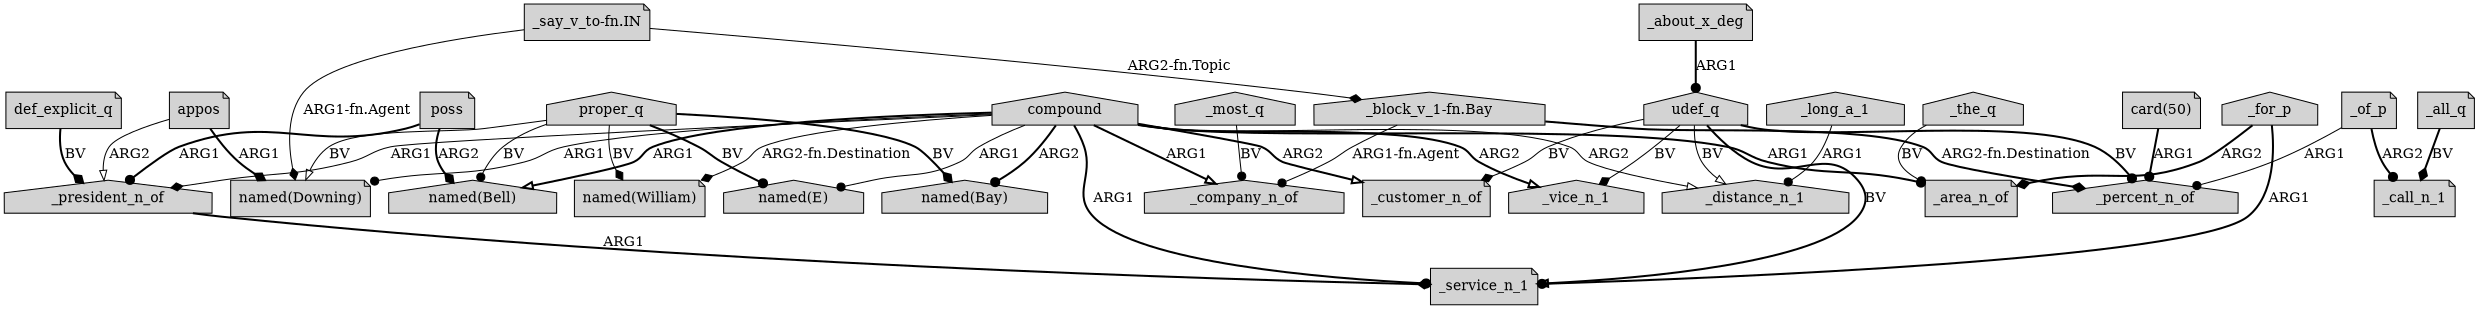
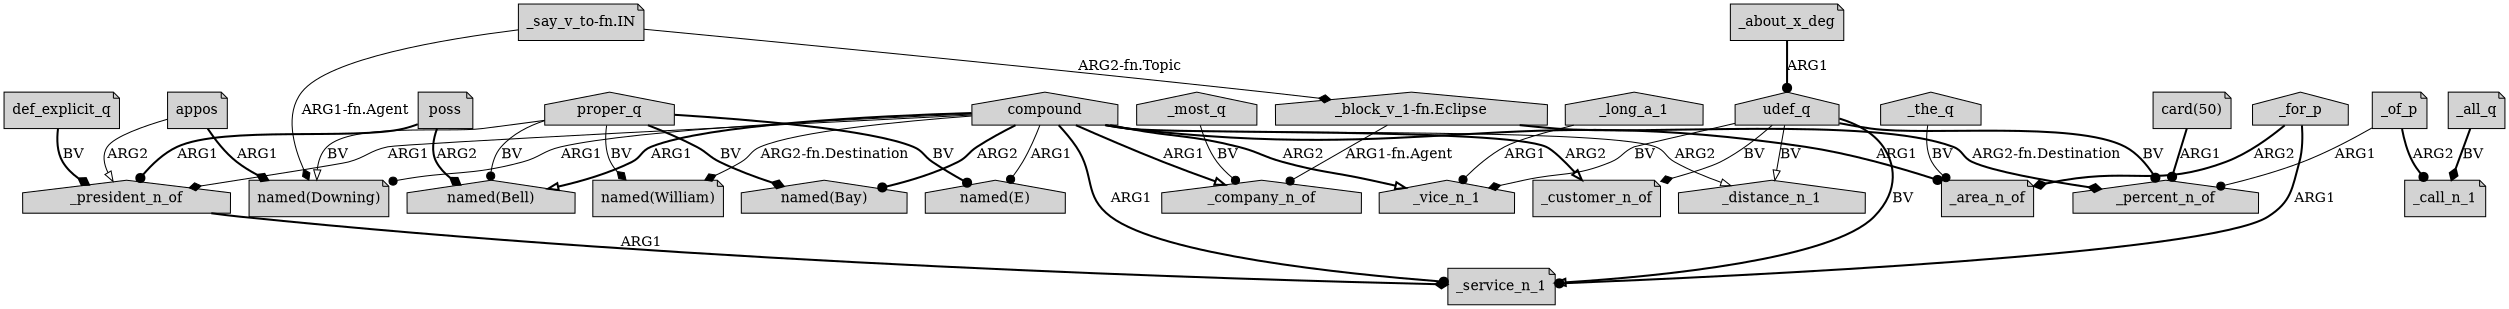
(1429, 110) -> (1411, 110)
(1817, 157) -> (1504, 147)
